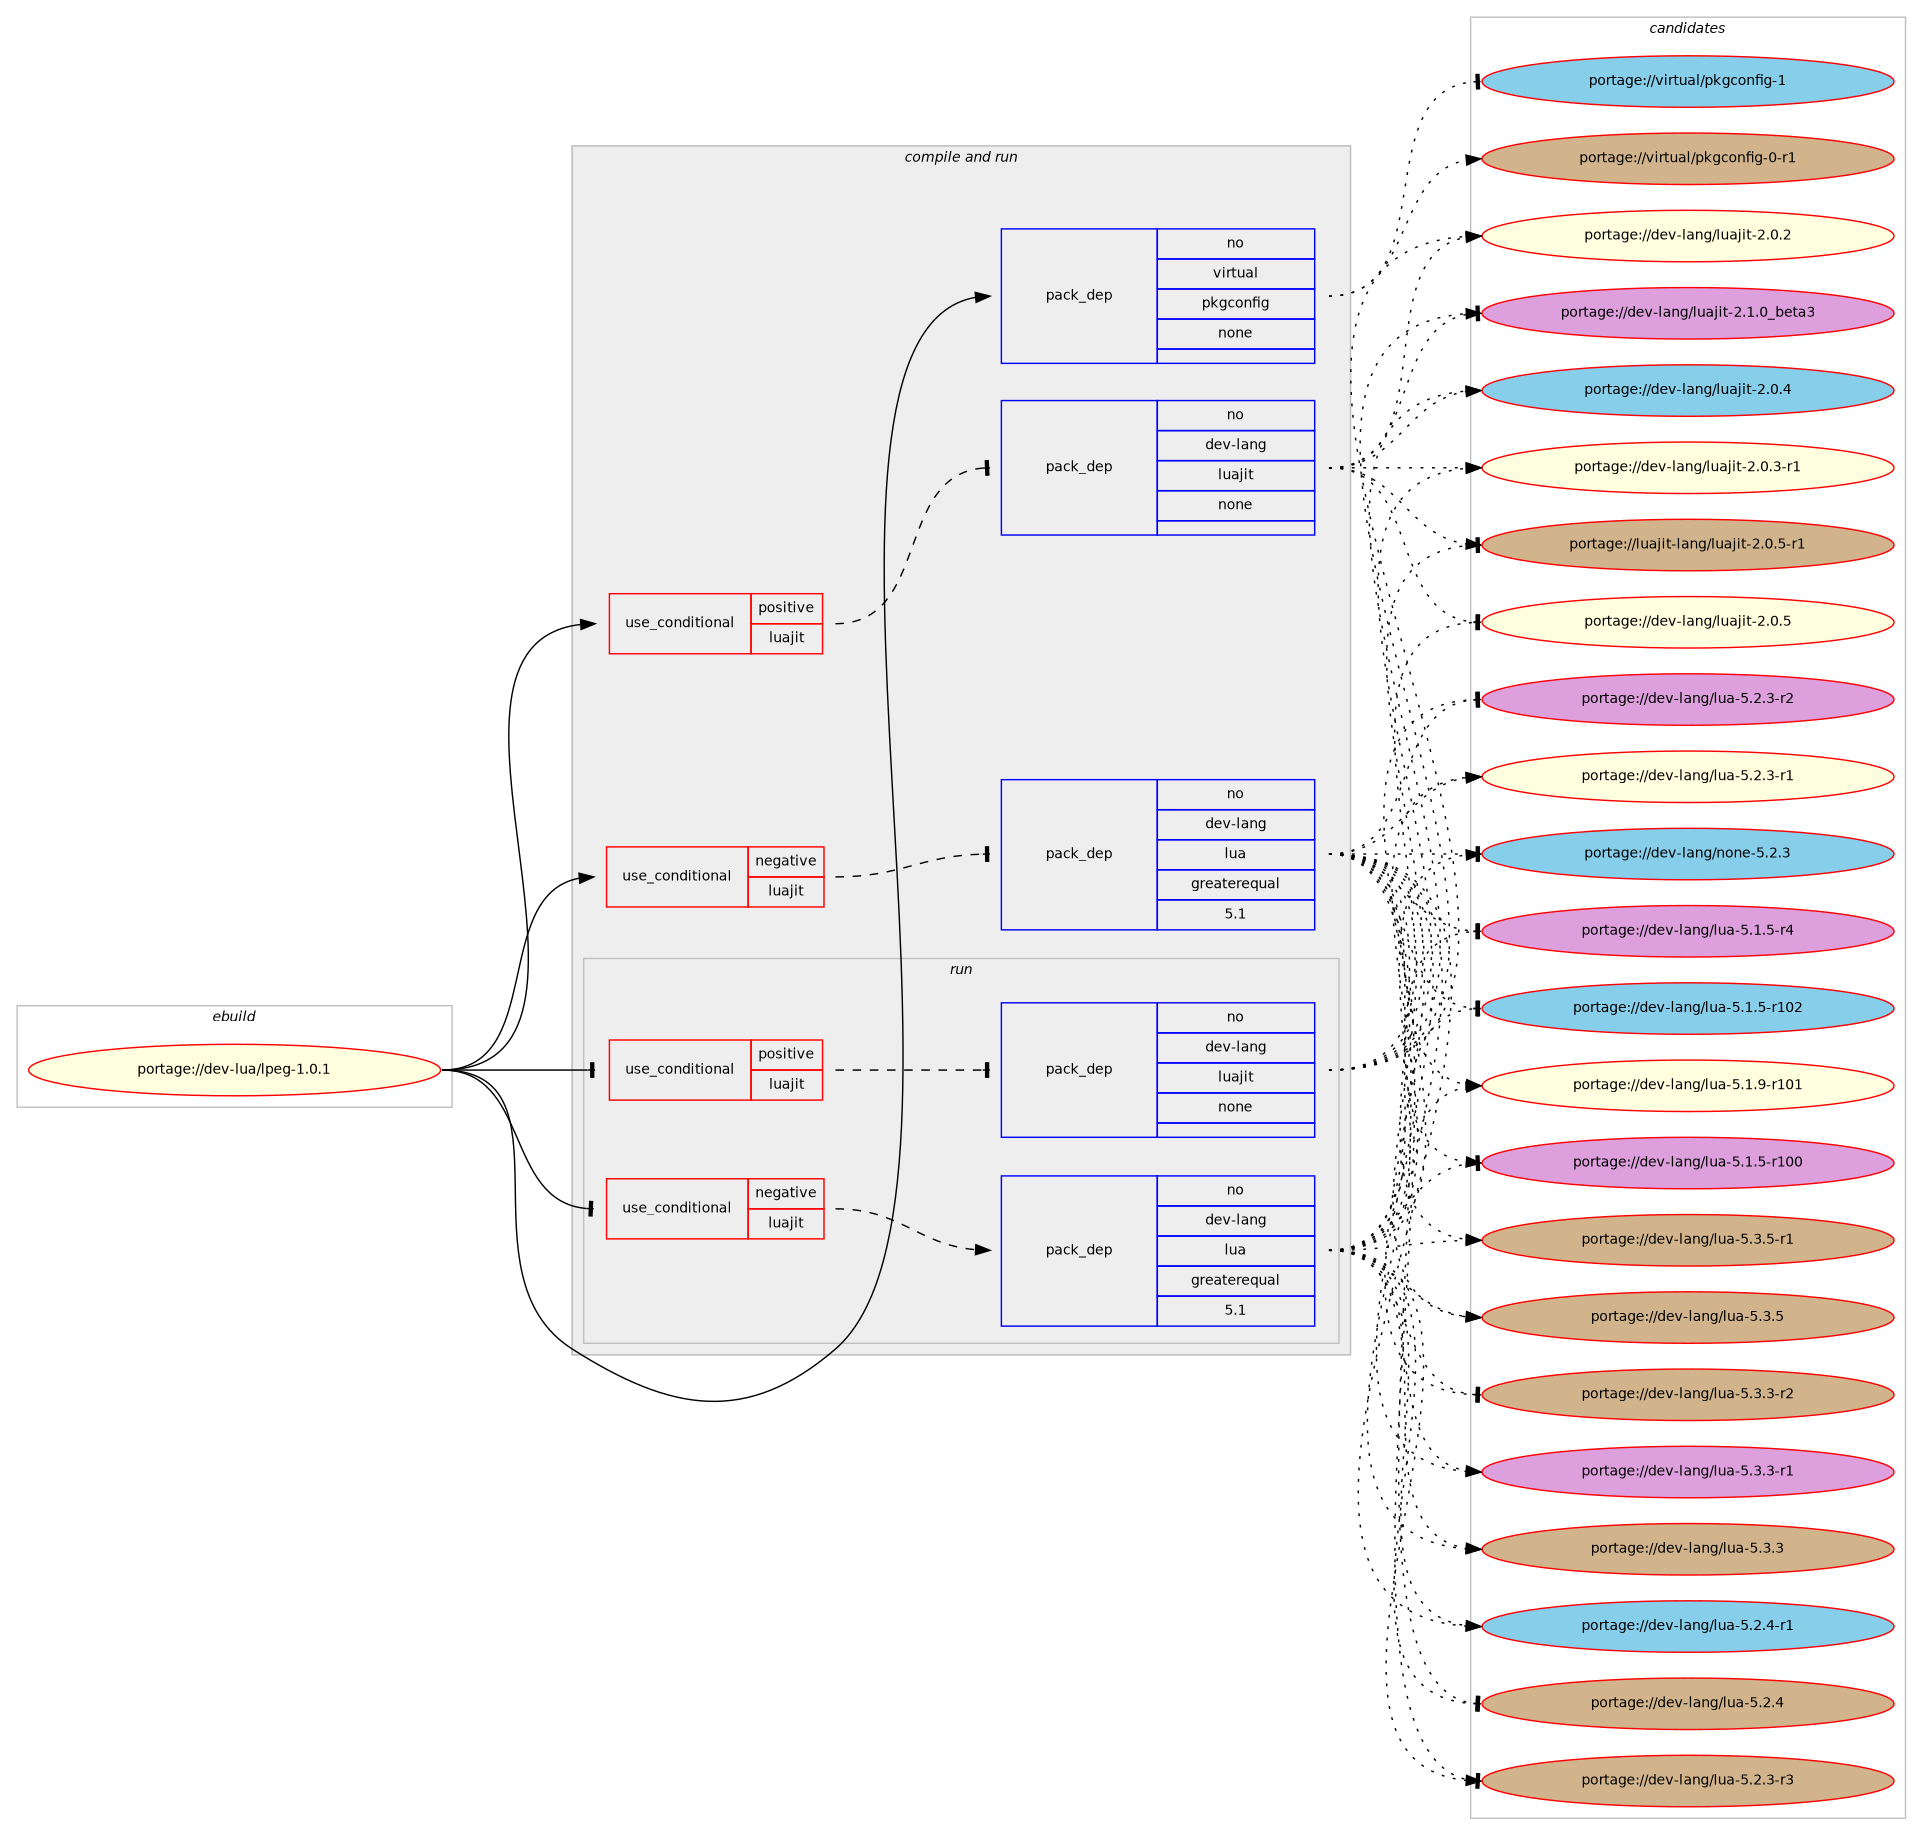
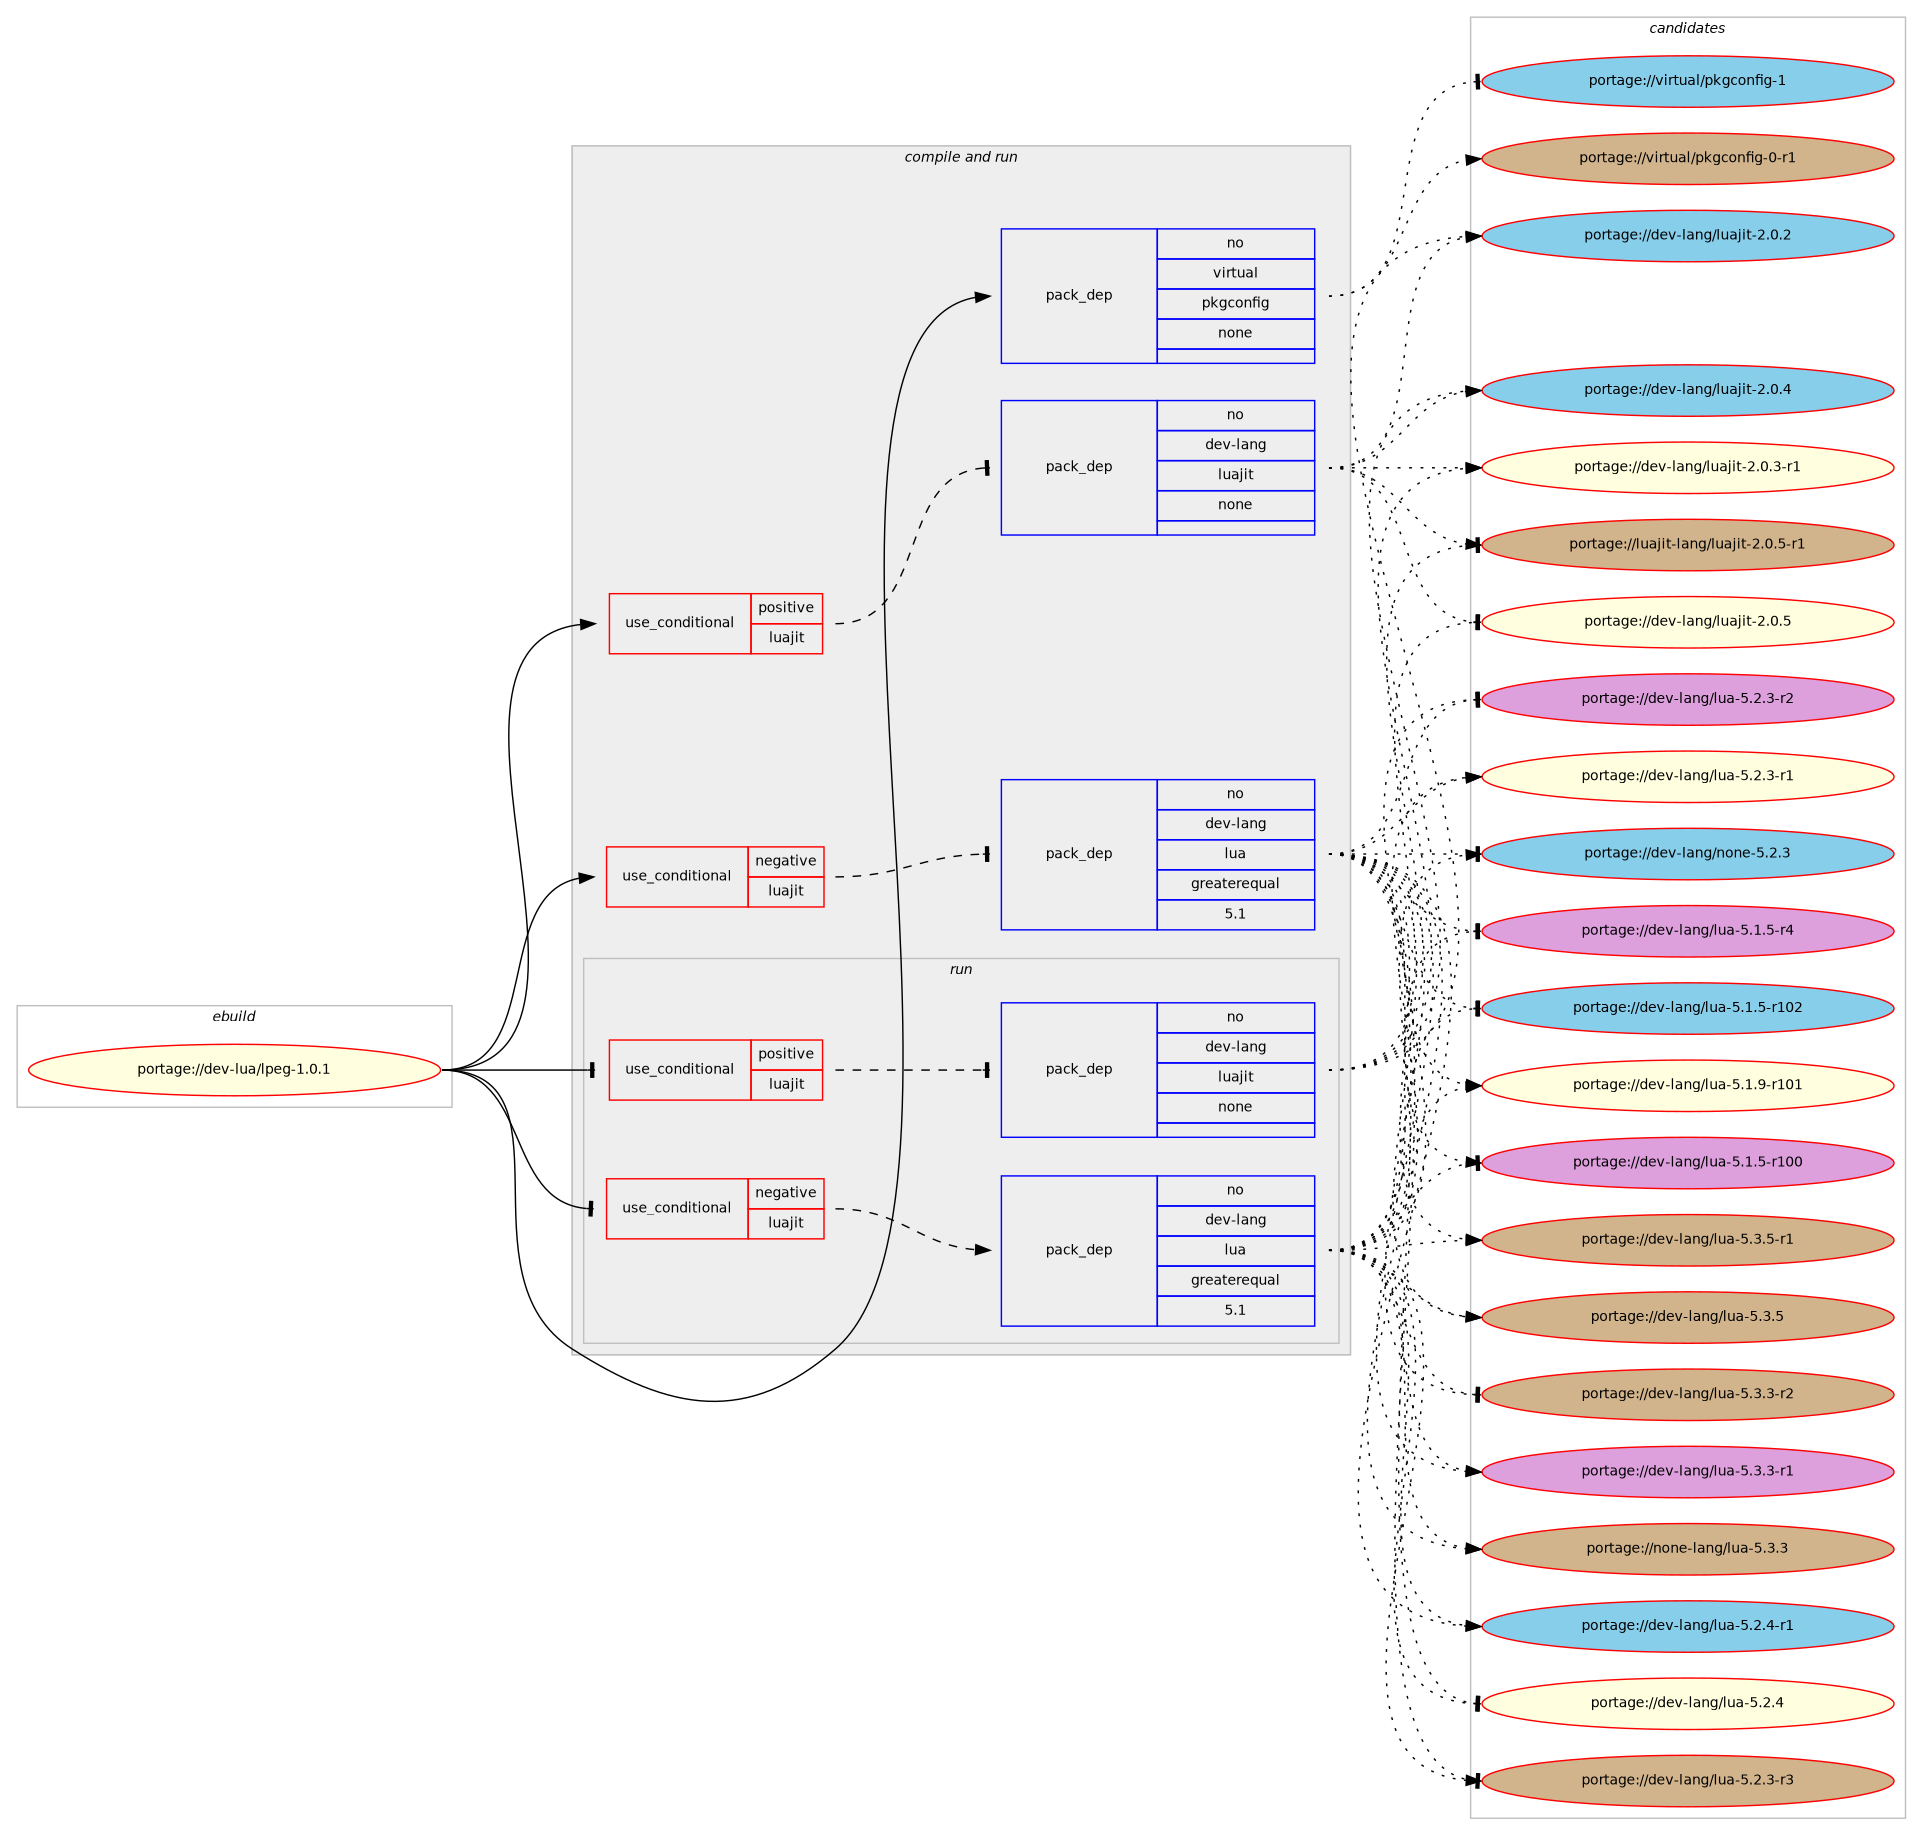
(1688, 236) -> (1688, 236)
(1688, 313) -> none
(1688, 1549) -> (1688, 1549)
(1688, 1704) -> (1688, 1704)
